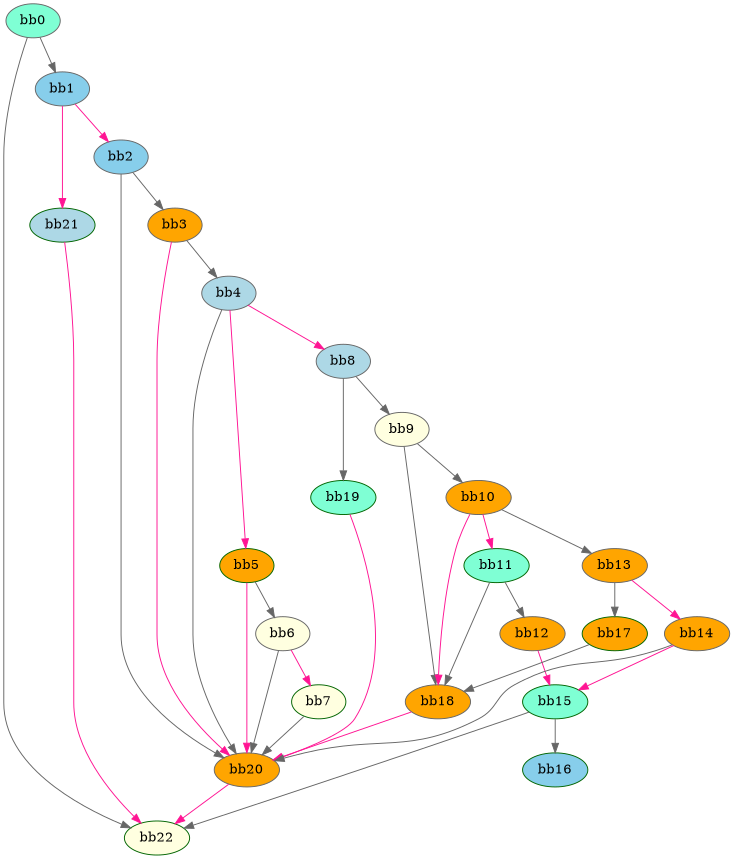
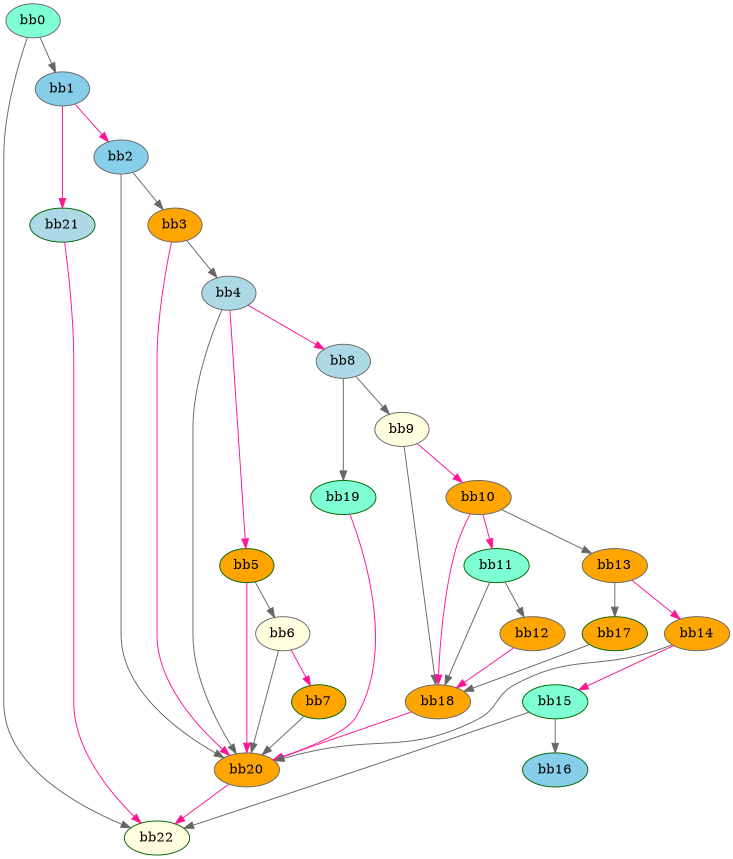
(436, 460) -> (436, 460)
(540, 657) -> (489, 665)
(319, 702) -> (319, 702)
